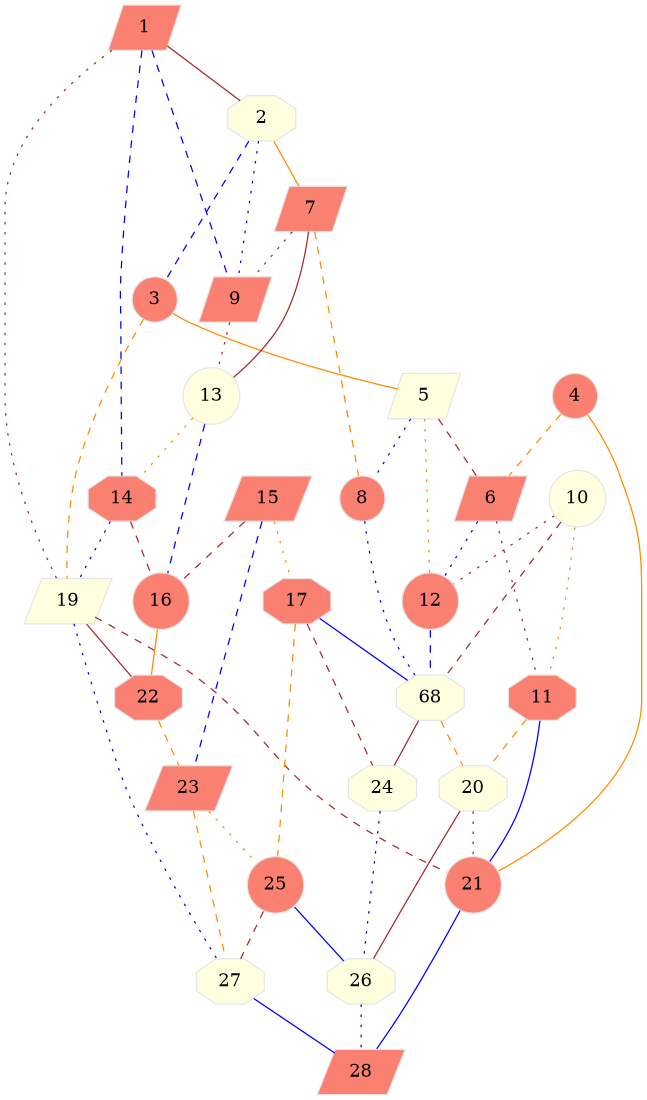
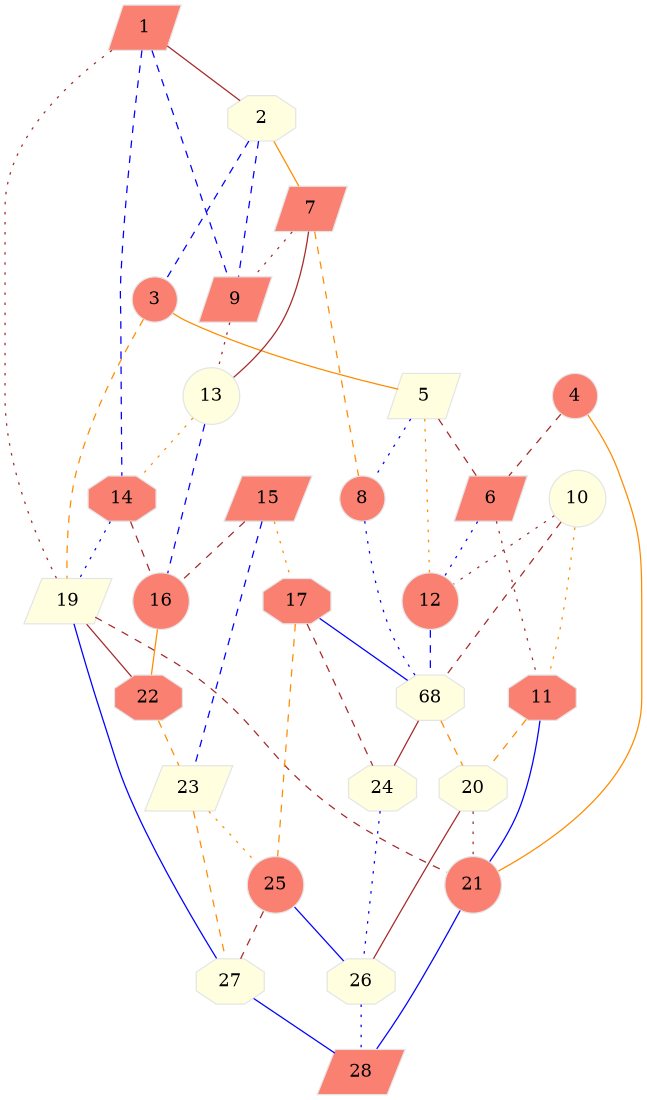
(249, 209) -> (249, 209)
(535, 445) -> (535, 445)
(189, 788) -> (189, 788)
(130, 798) -> (130, 798)
